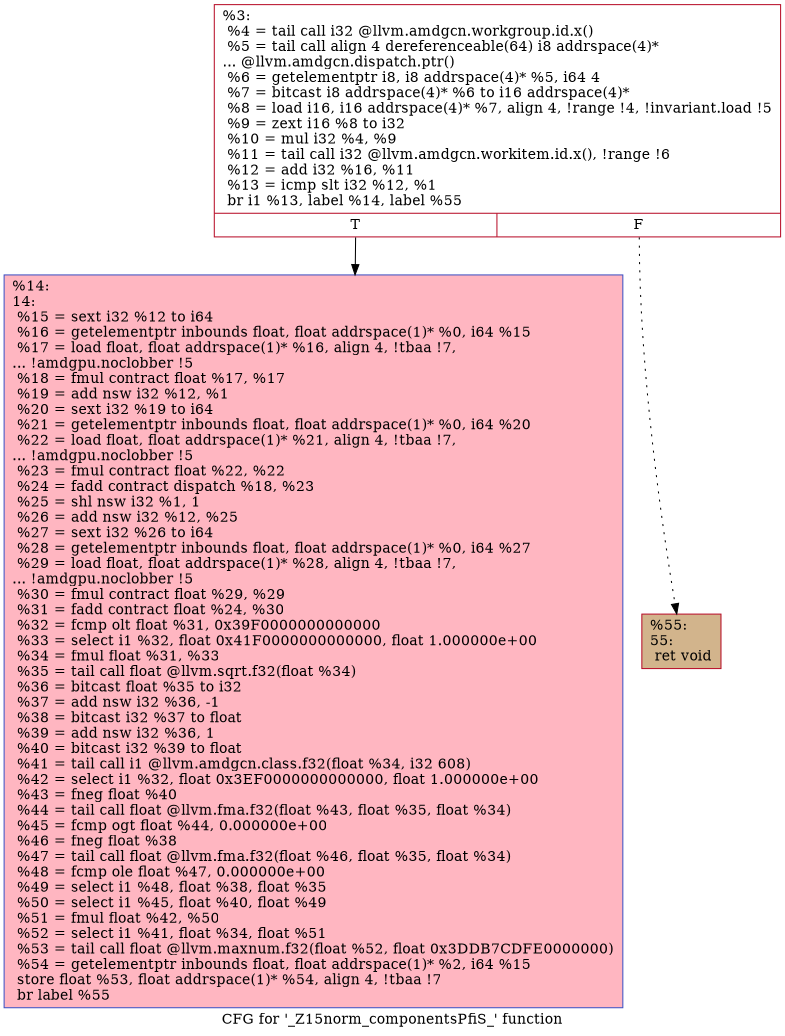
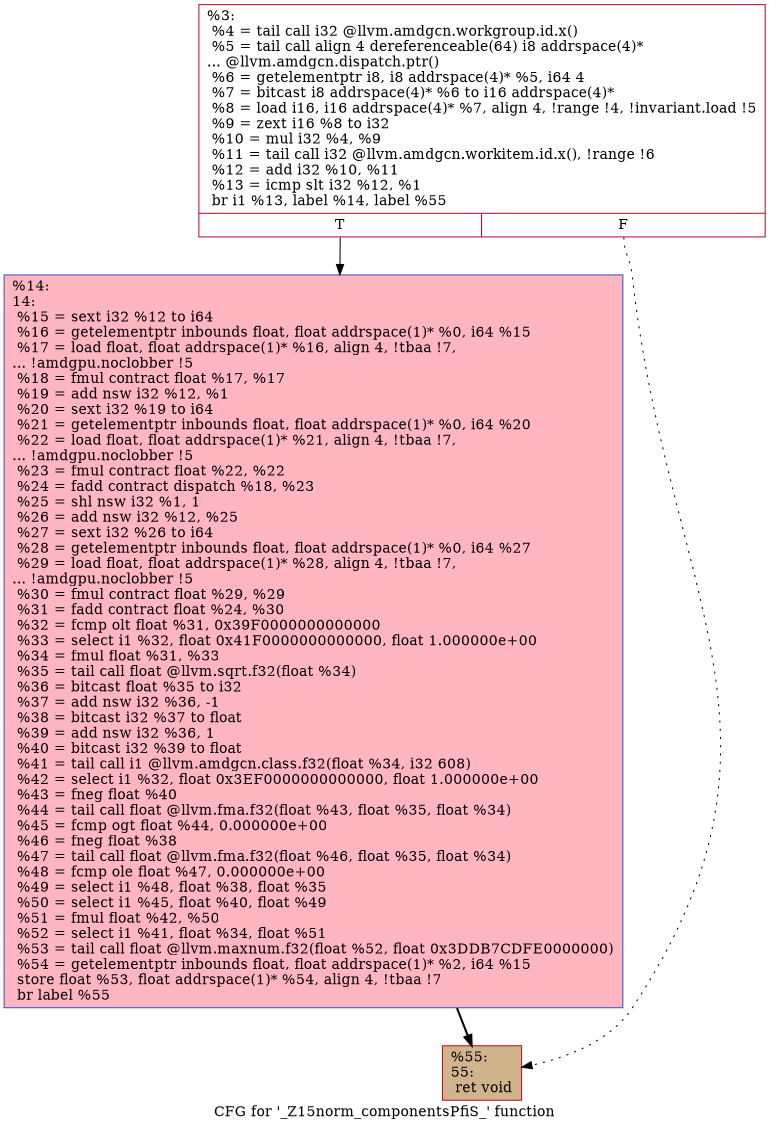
(319, 170) -> (303, 170)
none -> (462, 1022)
